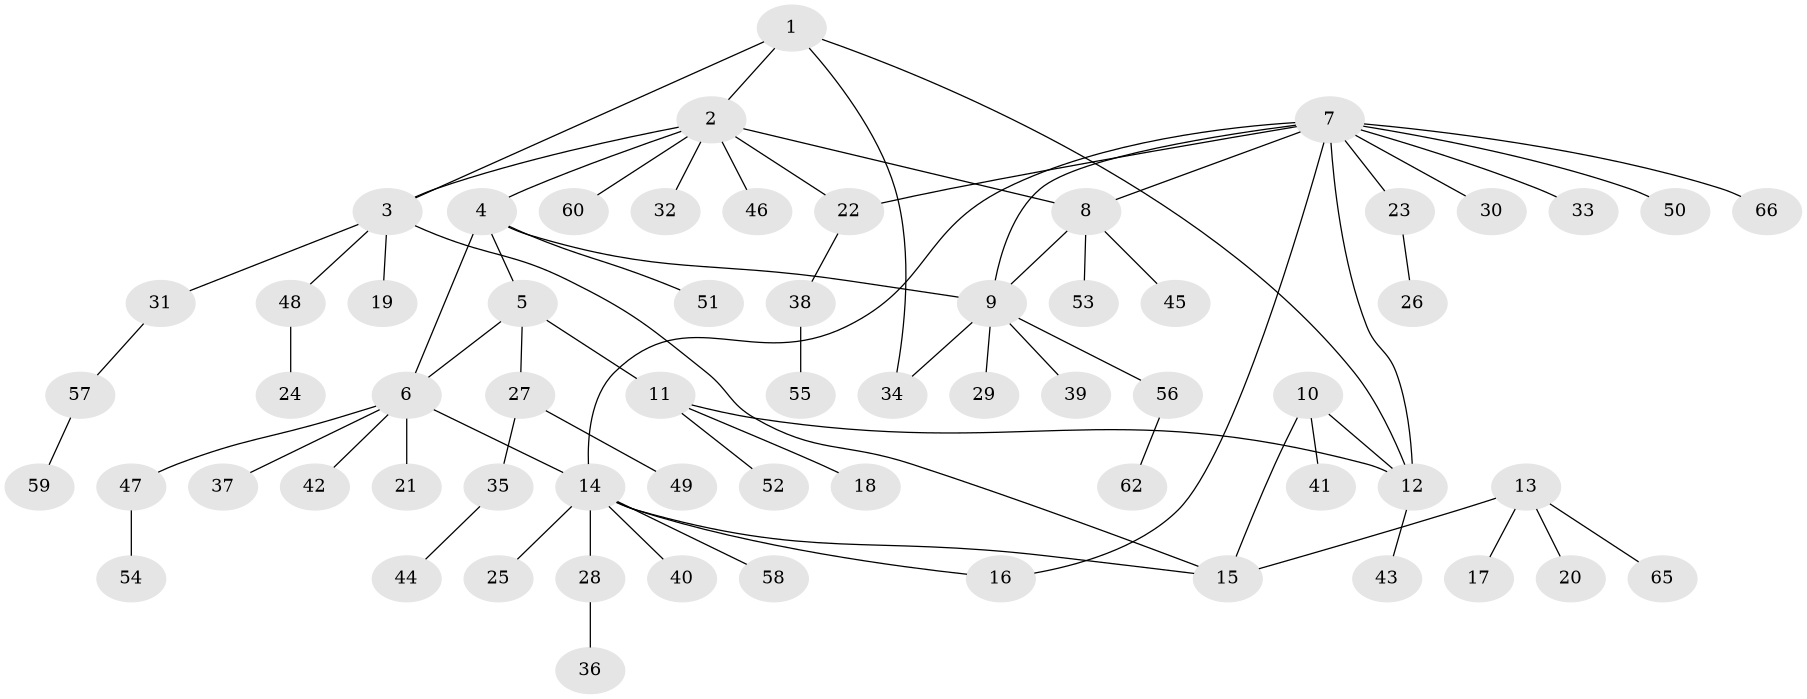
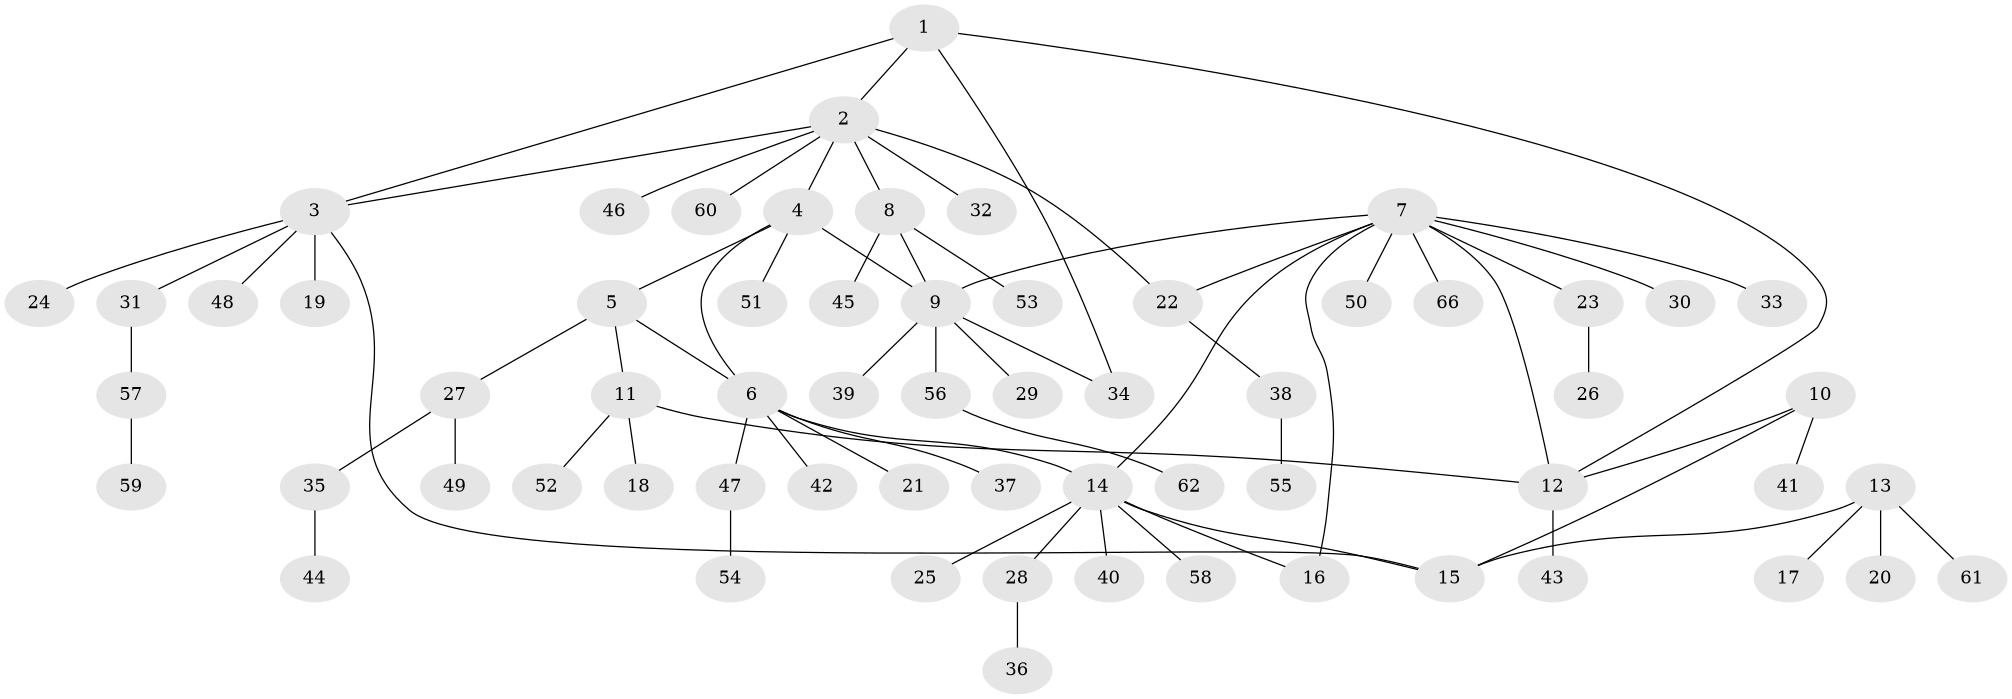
(1208, 166) -> none
(291, 349) -> (173, 251)
(1663, 579) -> (1972, 579)
